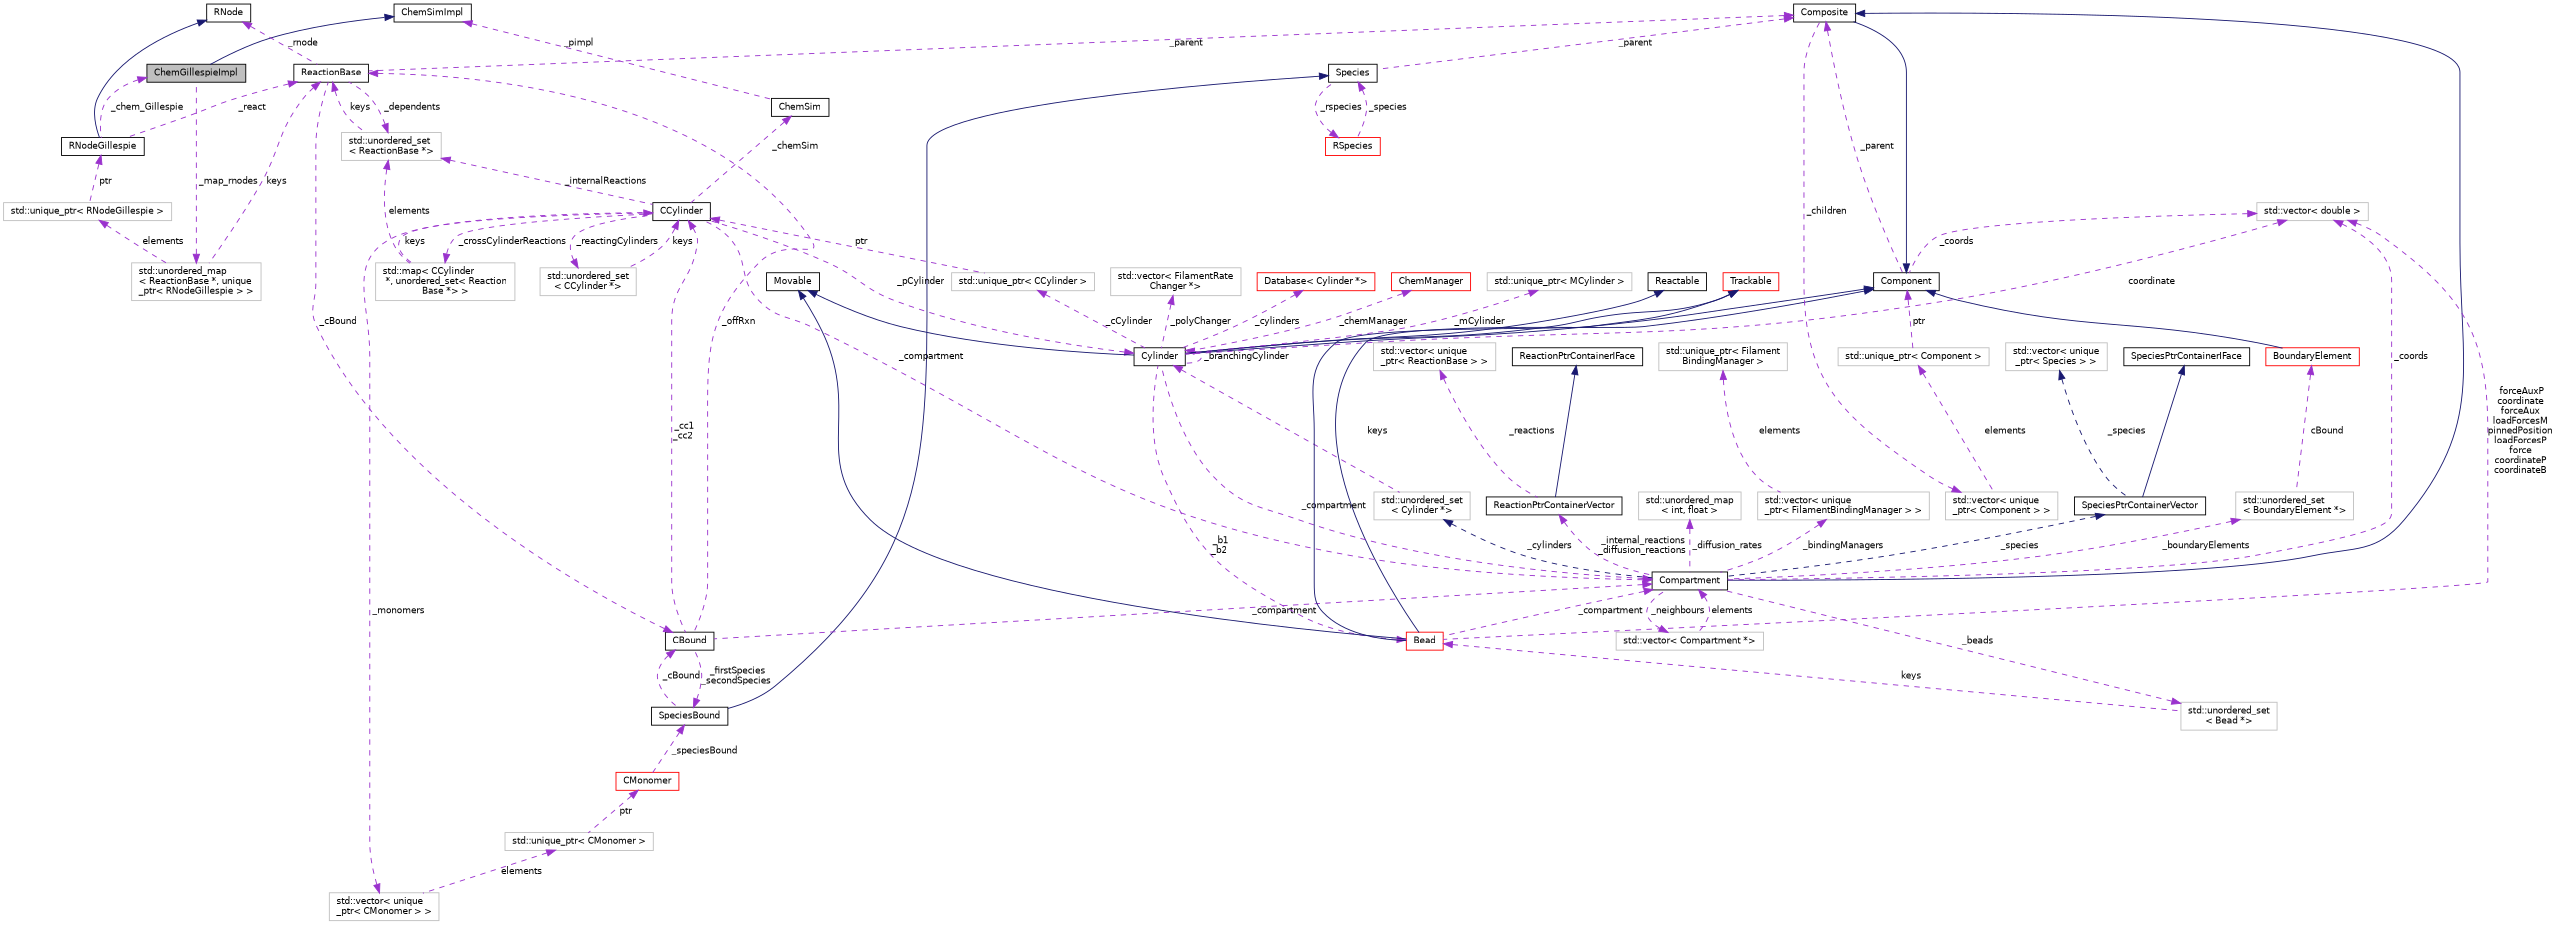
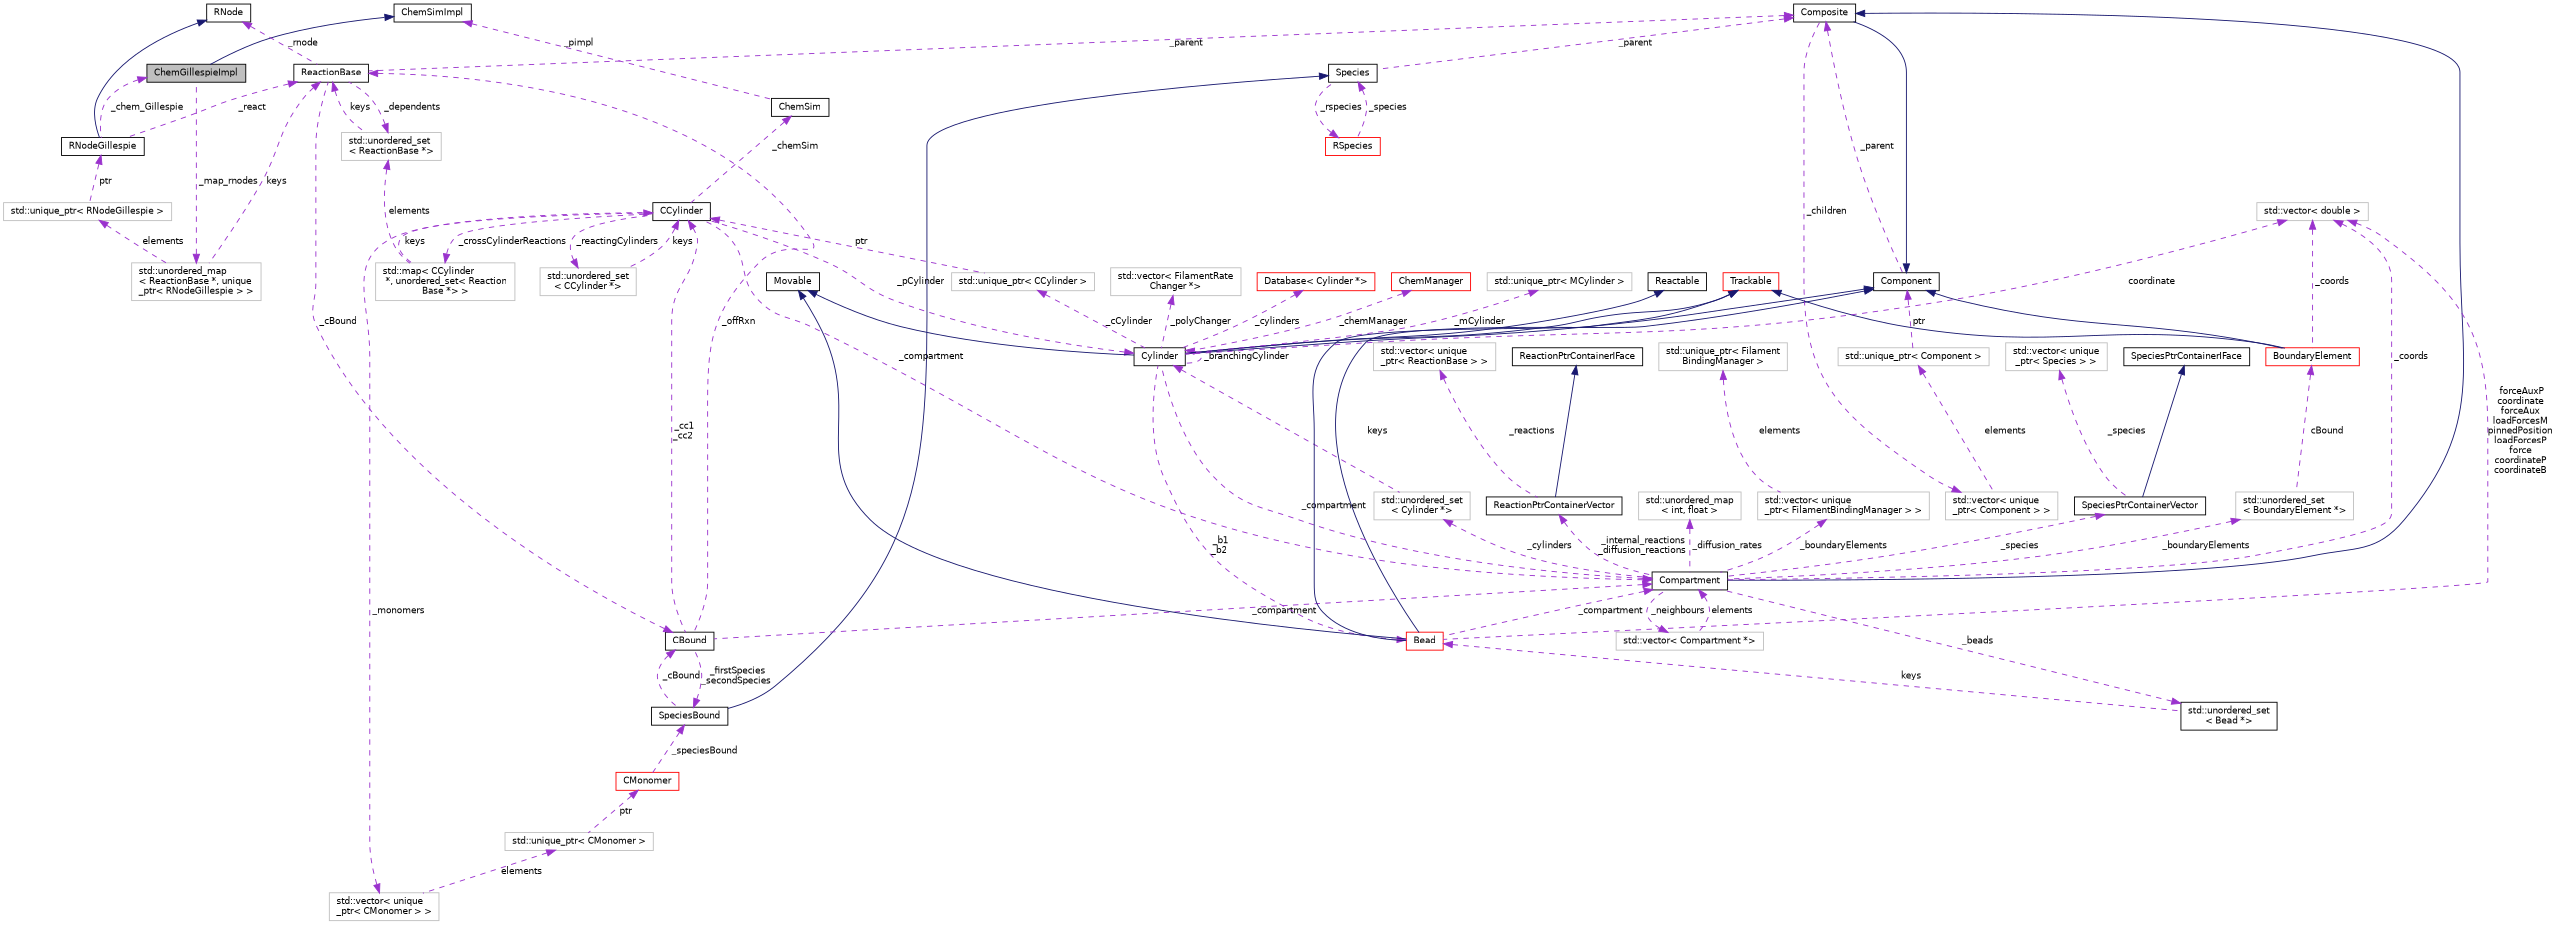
(551, 182) -> none
(2068, 220) -> (2313, 289)
none -> (2031, 337)
(2086, 444) -> (2086, 444)
(1842, 546) -> (1842, 546)
(1913, 552) -> (1913, 552)
(1549, 562) -> (1549, 562)
(2229, 716) -> (2229, 716)
